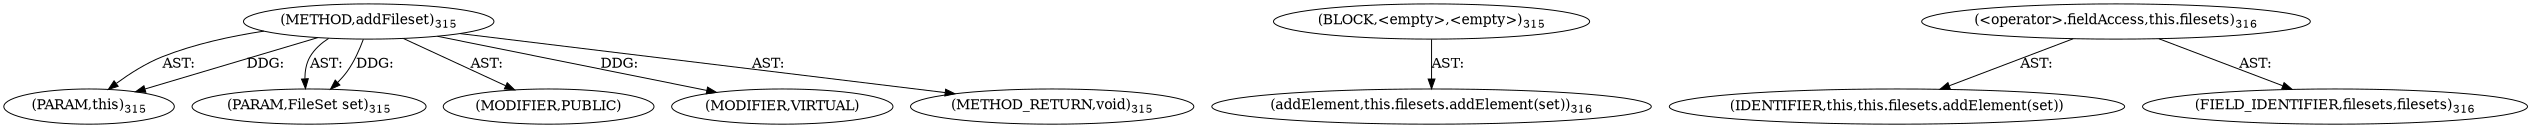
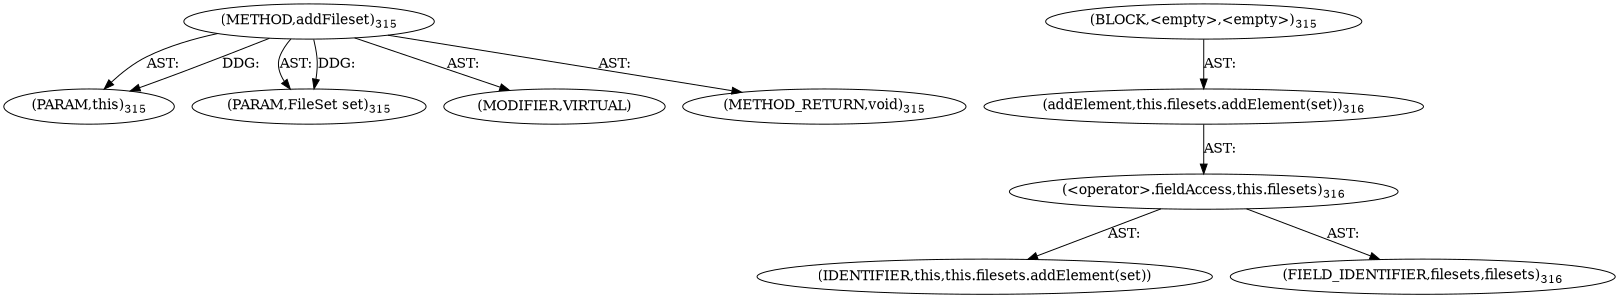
(621, 64) -> (466, 64)
(549, 107) -> none
none -> (1204, 144)
